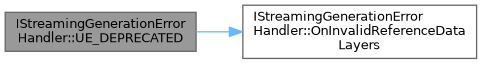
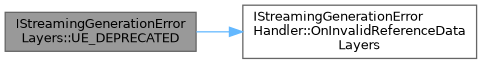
(101, 32) -> (101, 32)
